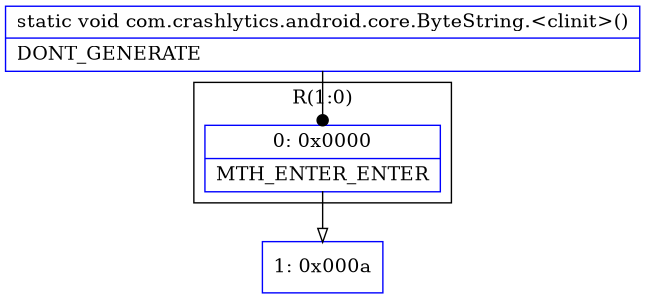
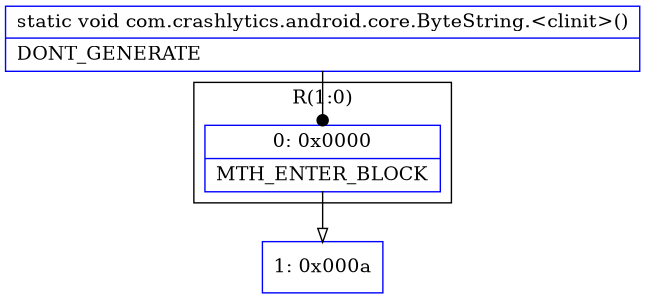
(323, 174) -> (323, 174)
